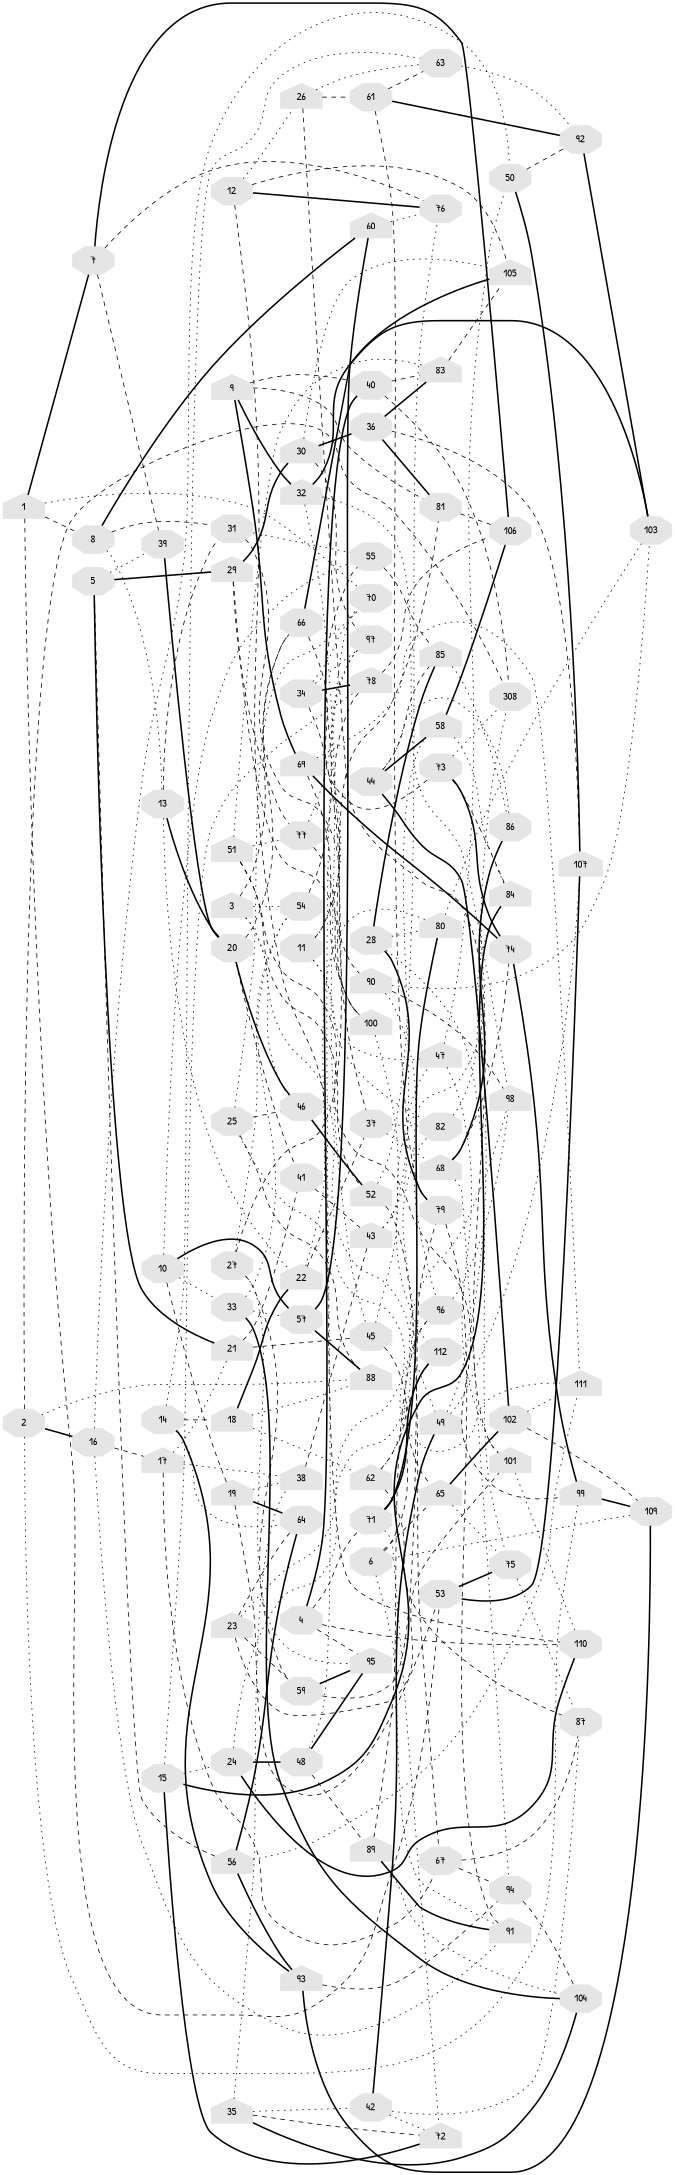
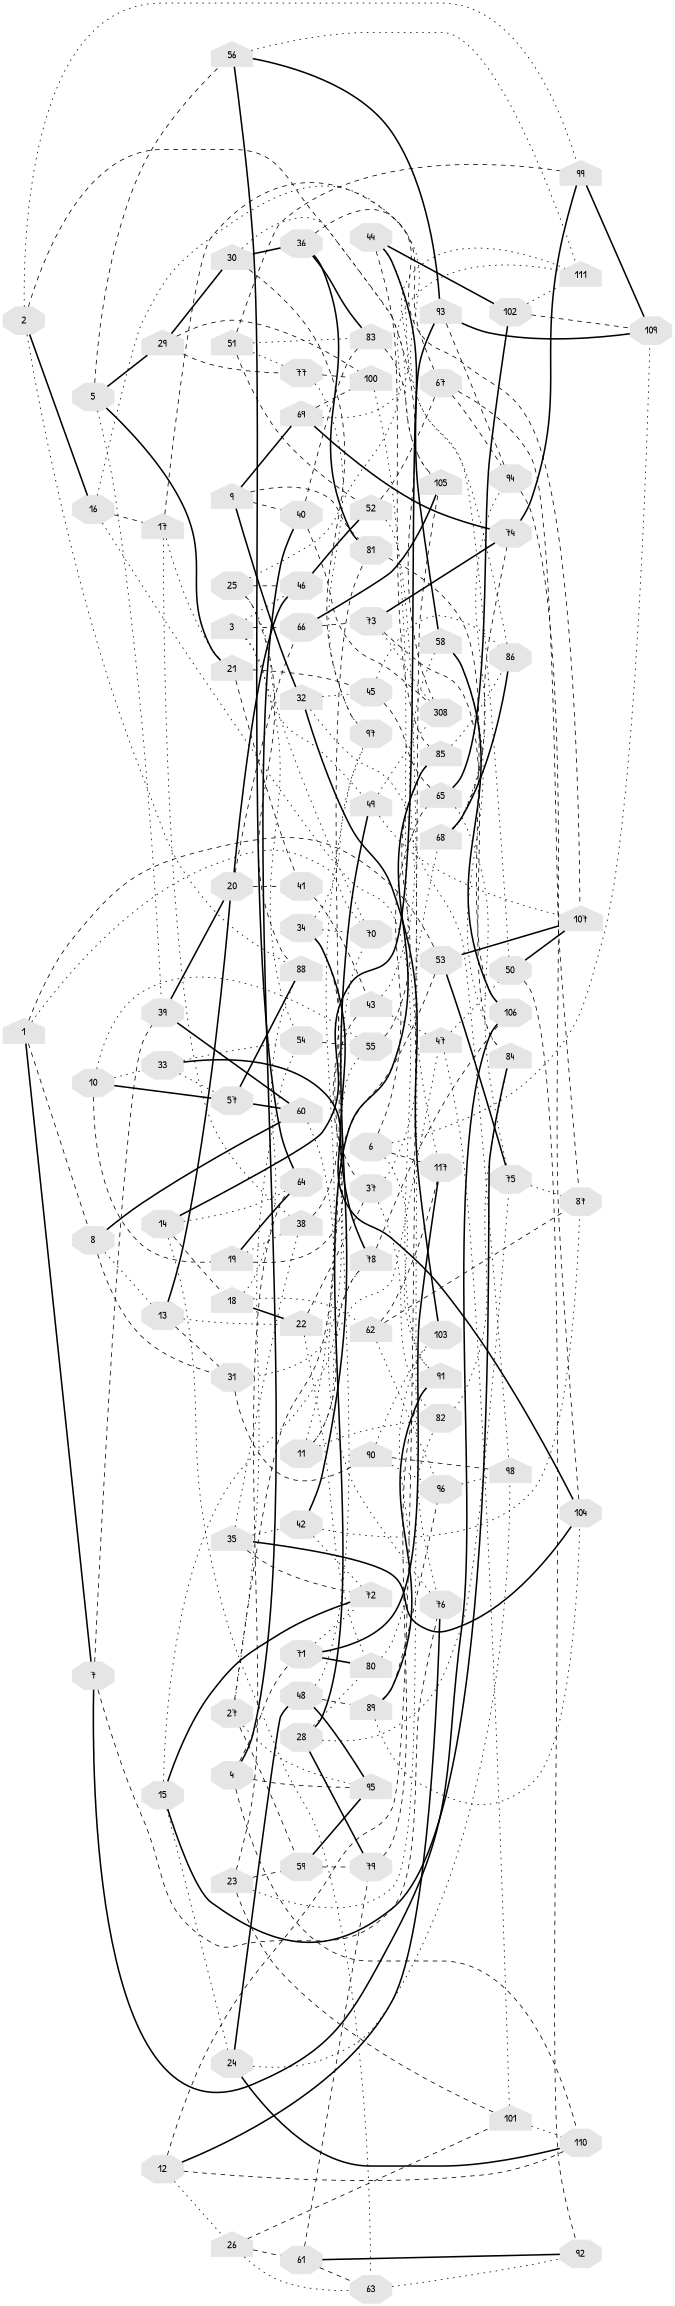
(616, 335) -> none
none -> (236, 1065)
(441, 1352) -> (441, 1168)
